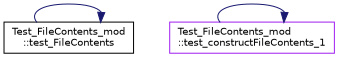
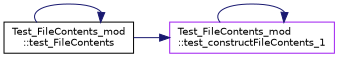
none -> (147, 38)
